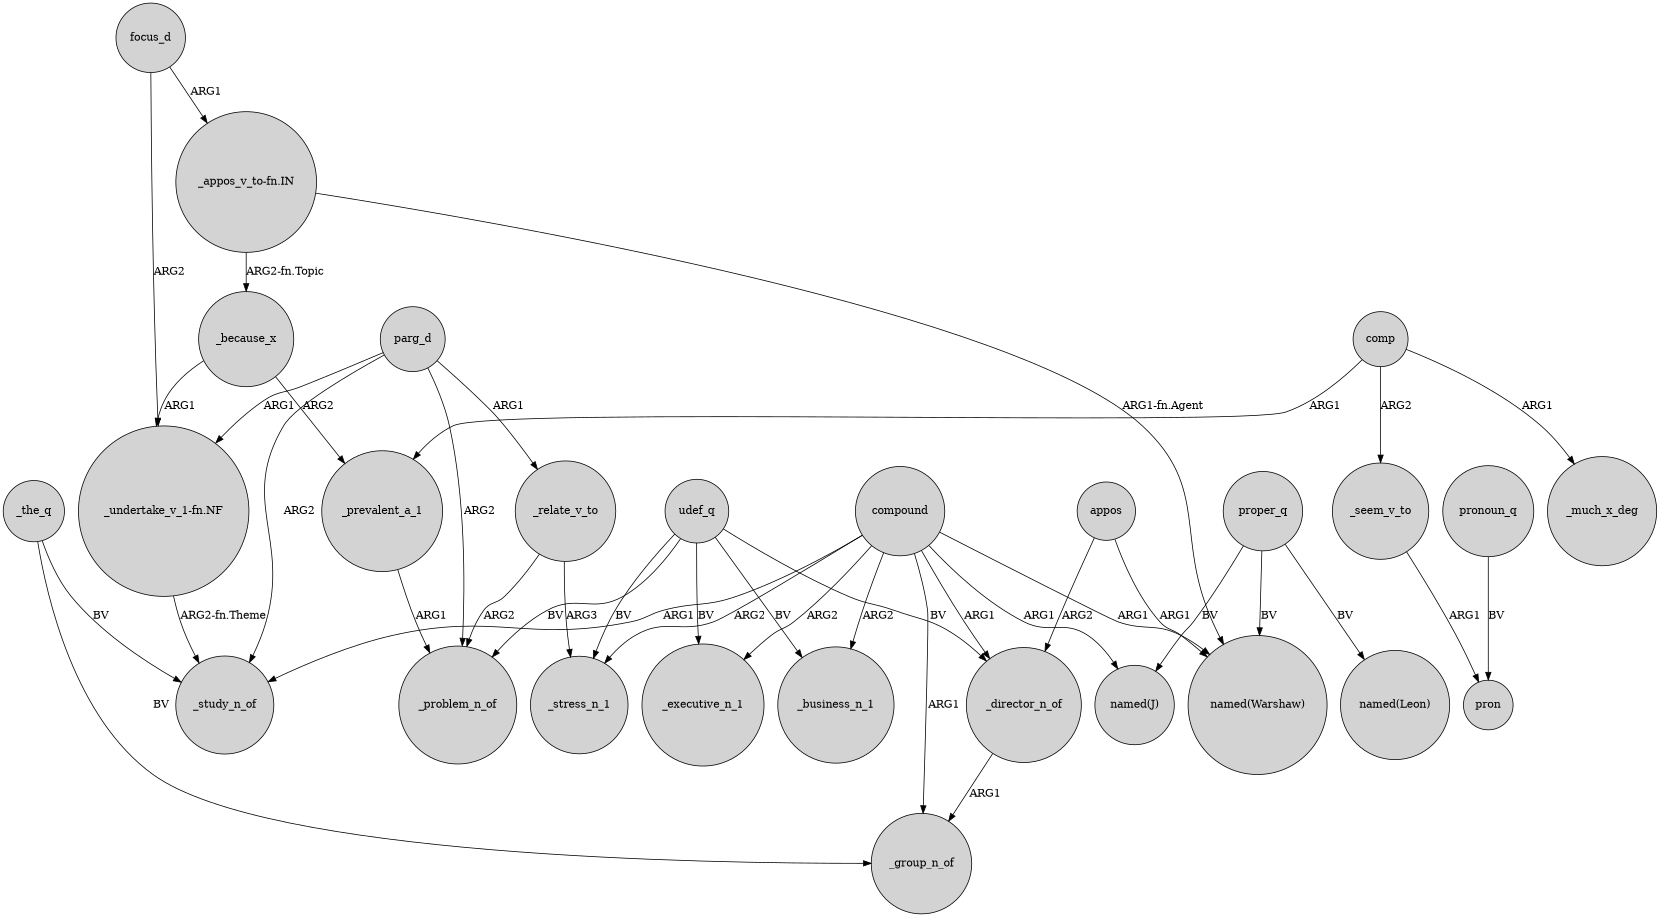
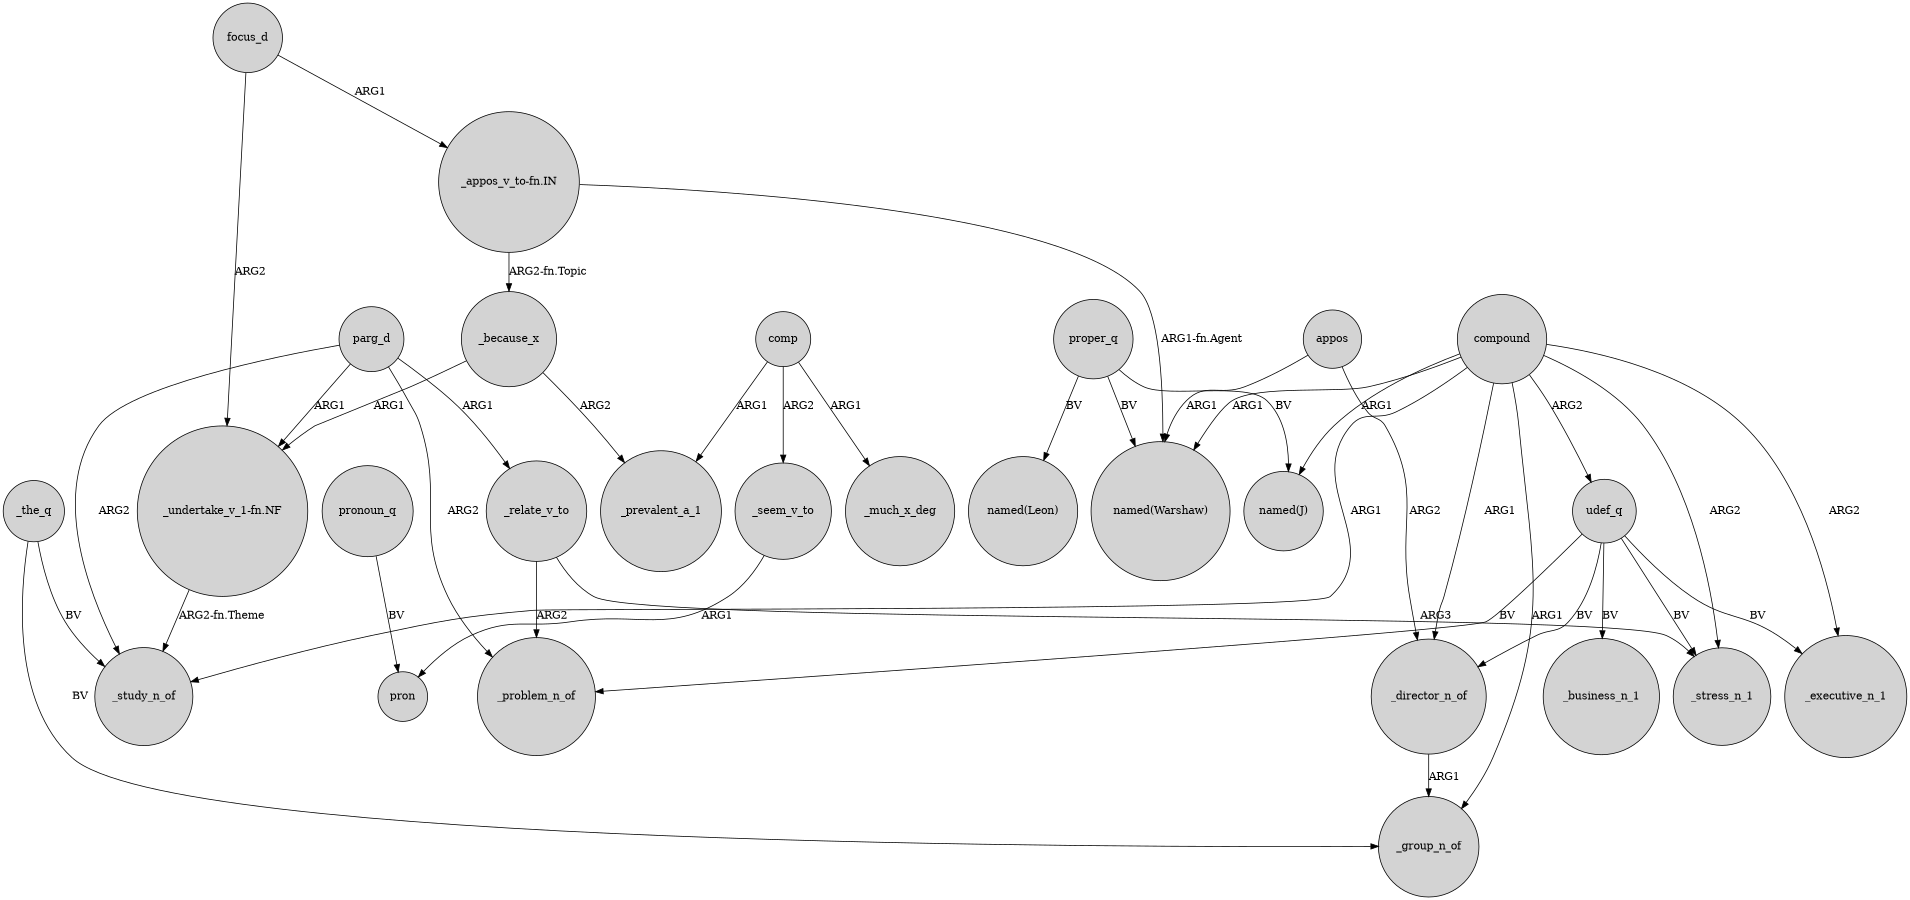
(867, 597) -> (1561, 424)
(411, 608) -> none
